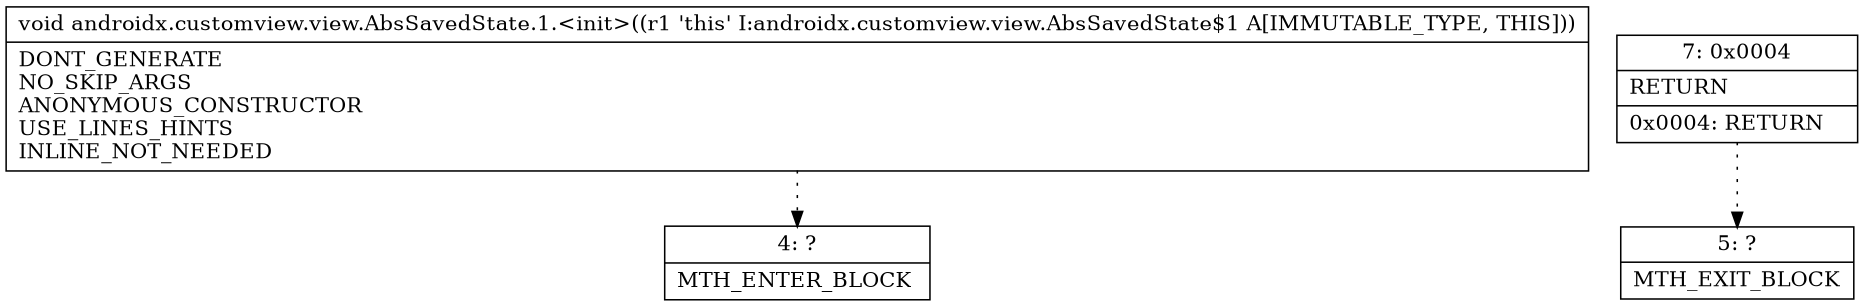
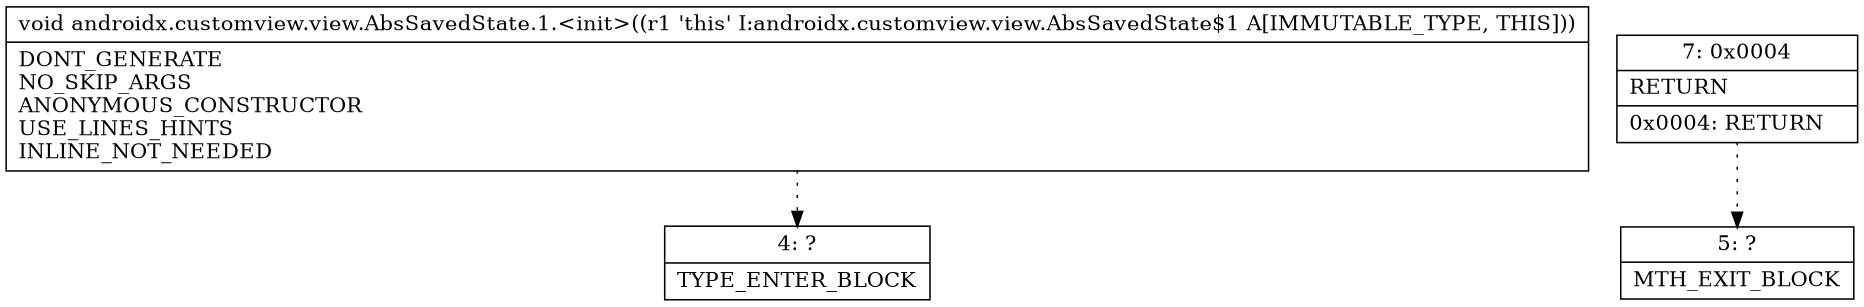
(795, 281) -> (797, 281)
